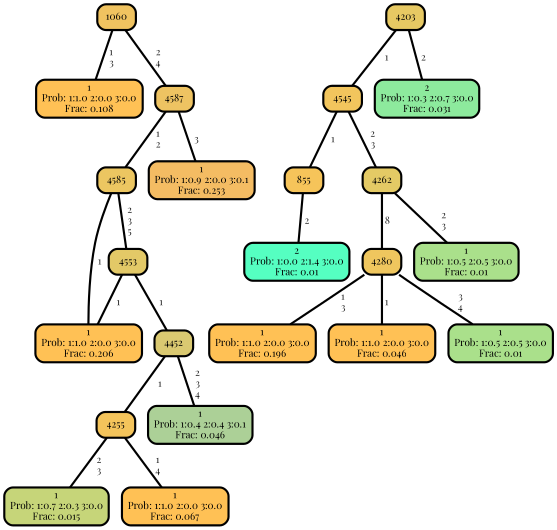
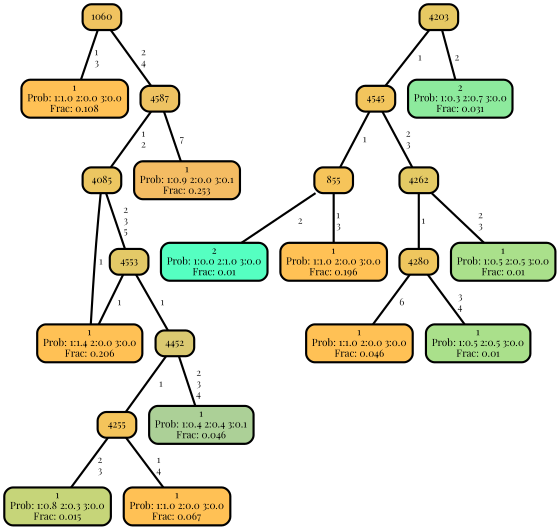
(195, 139) -> (181, 139)
(117, 180) -> (102, 180)
(386, 221) -> (422, 221)
(297, 262) -> (214, 262)
(327, 300) -> (334, 218)
(386, 303) -> (401, 303)
(89, 343) -> (90, 343)
(57, 506) -> (58, 506)
